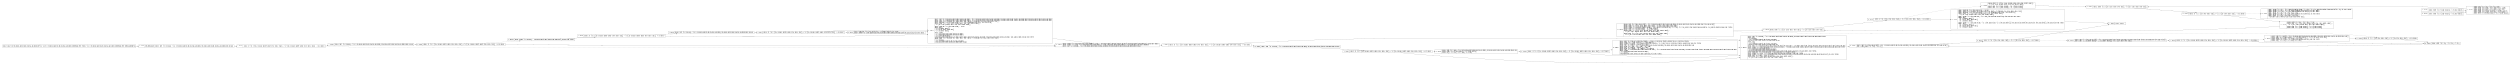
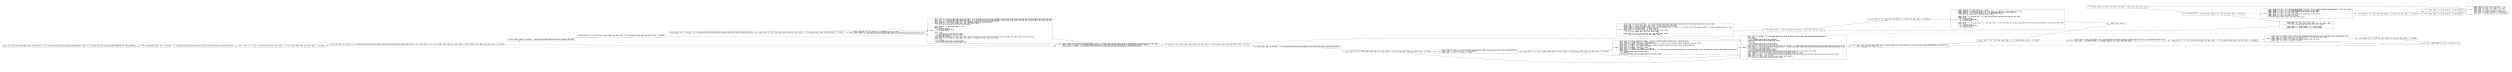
(2008, 5) -> none
none -> (2387, 14)
